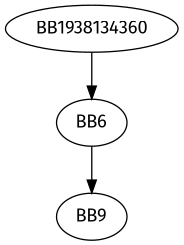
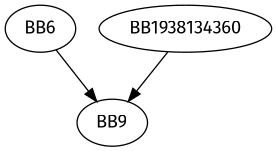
(92, 69) -> (152, 71)
